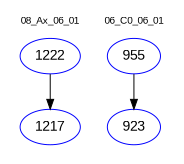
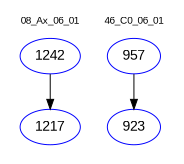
(134, 21) -> (134, 21)
(50, 56) -> (50, 56)
(134, 56) -> (134, 56)
